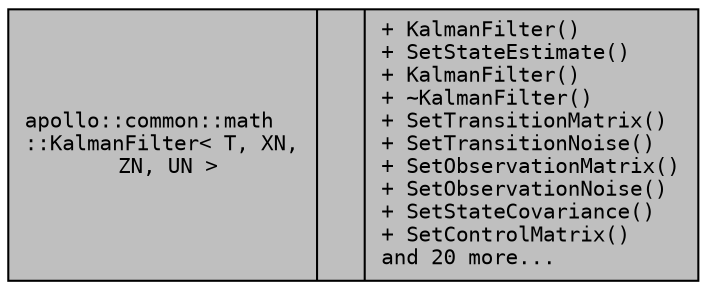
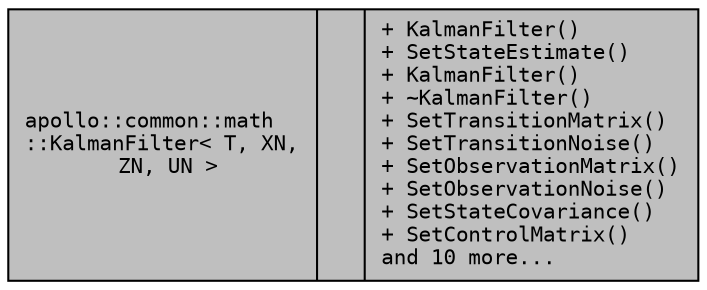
(469, 258) -> (469, 258)
